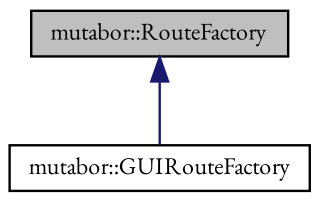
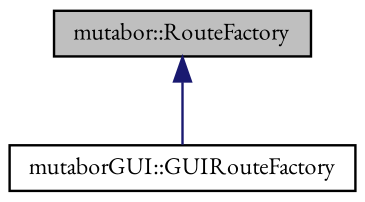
(160, 168) -> (183, 168)
